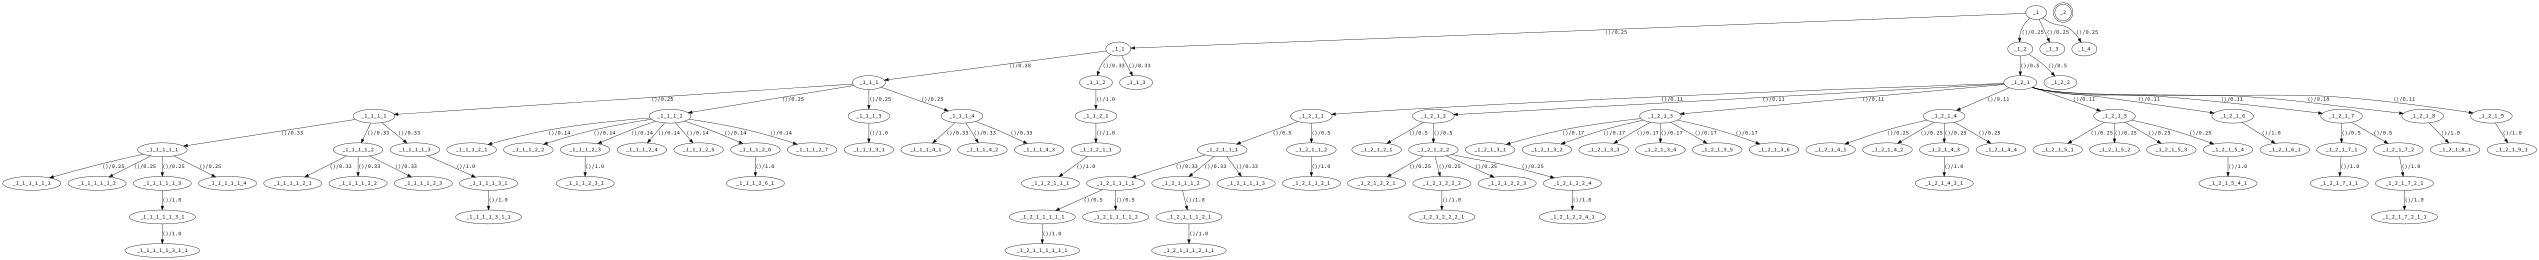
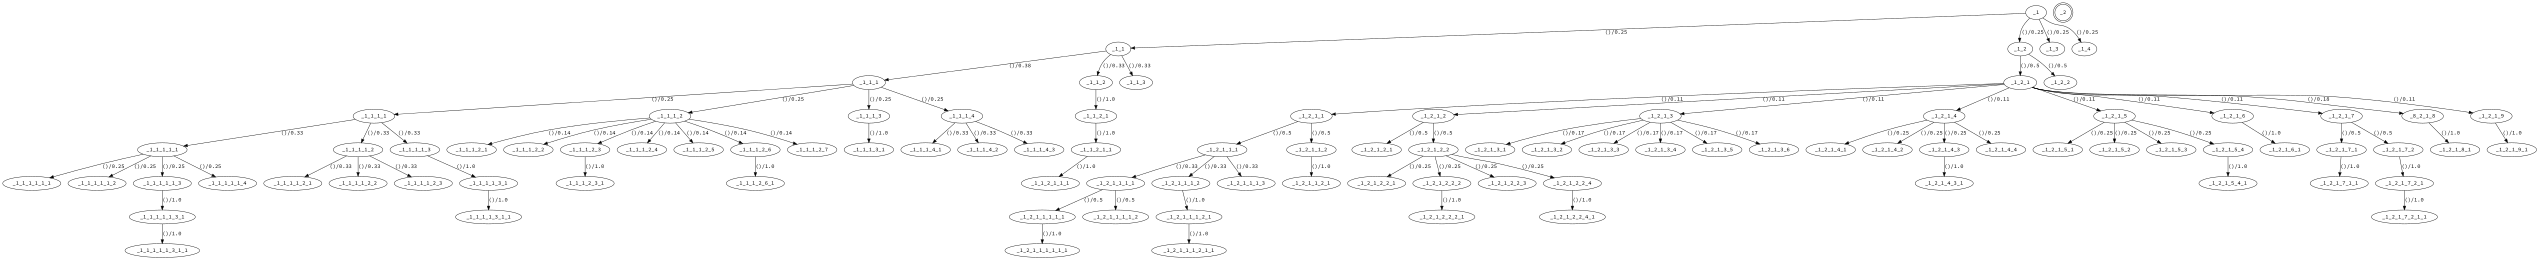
(2423, 116) -> (2423, 116)
